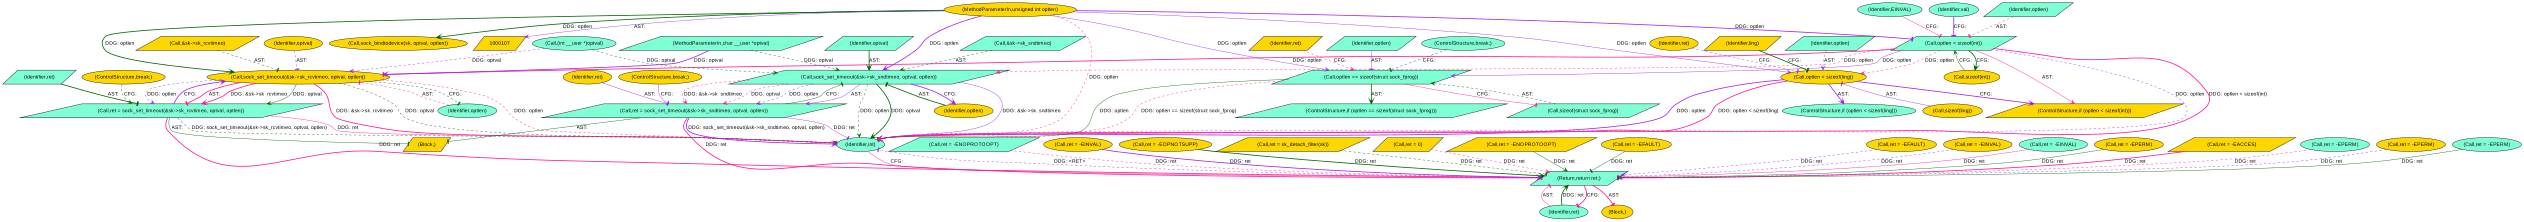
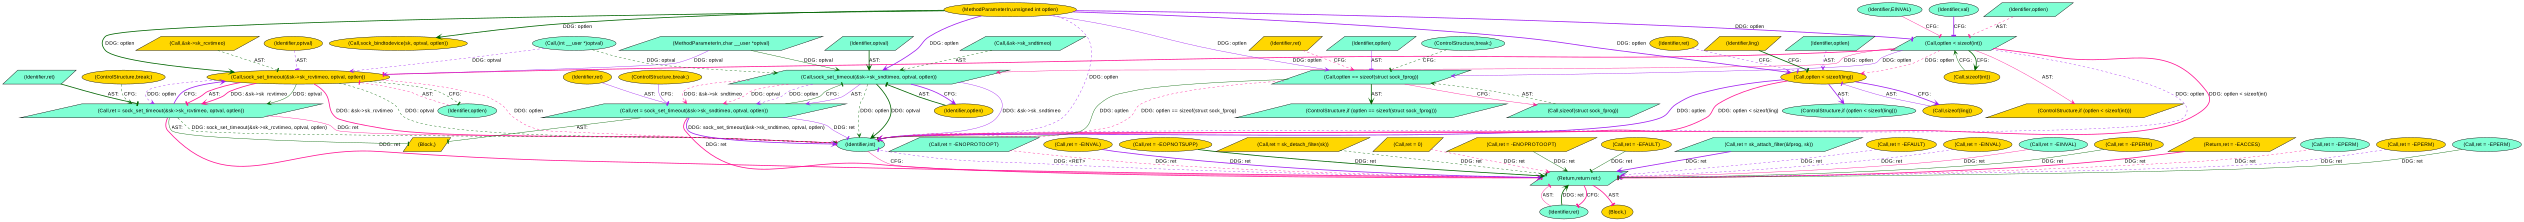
(1431, 30) -> (1431, 30)
(500, 43) -> none
(793, 60) -> (793, 60)
(630, 66) -> (630, 66)
(1451, 69) -> (1451, 69)
(1943, 92) -> (1896, 90)
(1470, 96) -> (1470, 96)
(1038, 128) -> (1038, 128)
none -> (1769, 145)
(2232, 145) -> (2232, 145)
